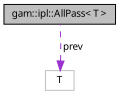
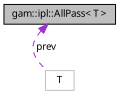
(61, 42) -> (34, 52)
